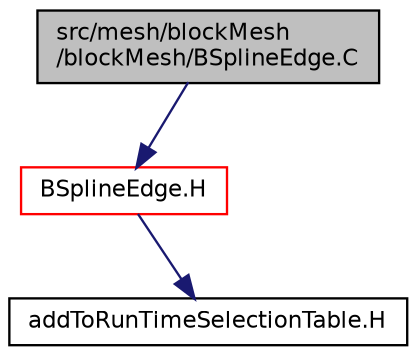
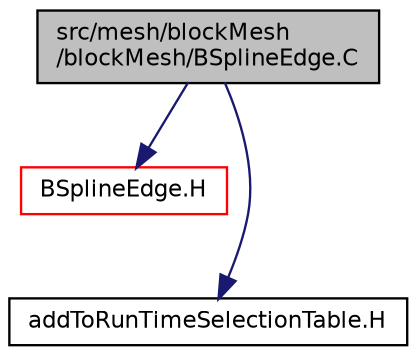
(160, 247) -> (250, 180)
